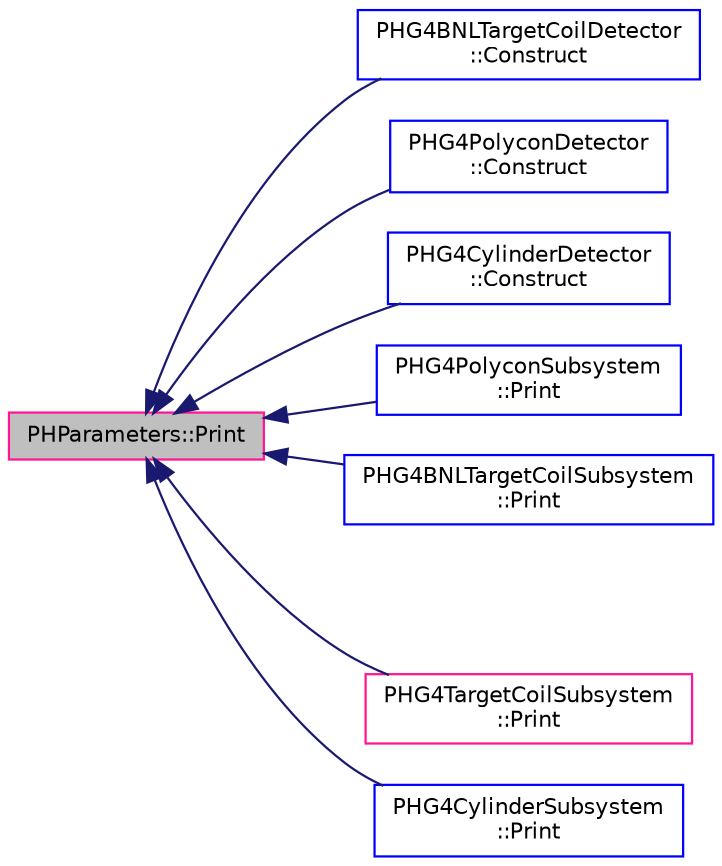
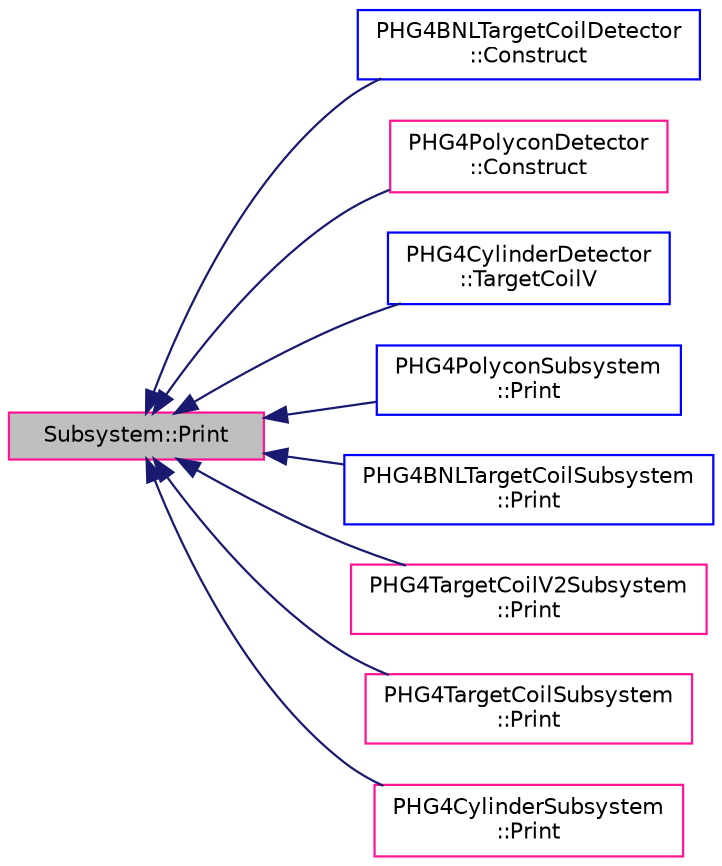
(529, 157) -> (529, 157)
(529, 268) -> (529, 268)
(136, 436) -> (136, 436)
none -> (529, 599)
(529, 821) -> (529, 821)
